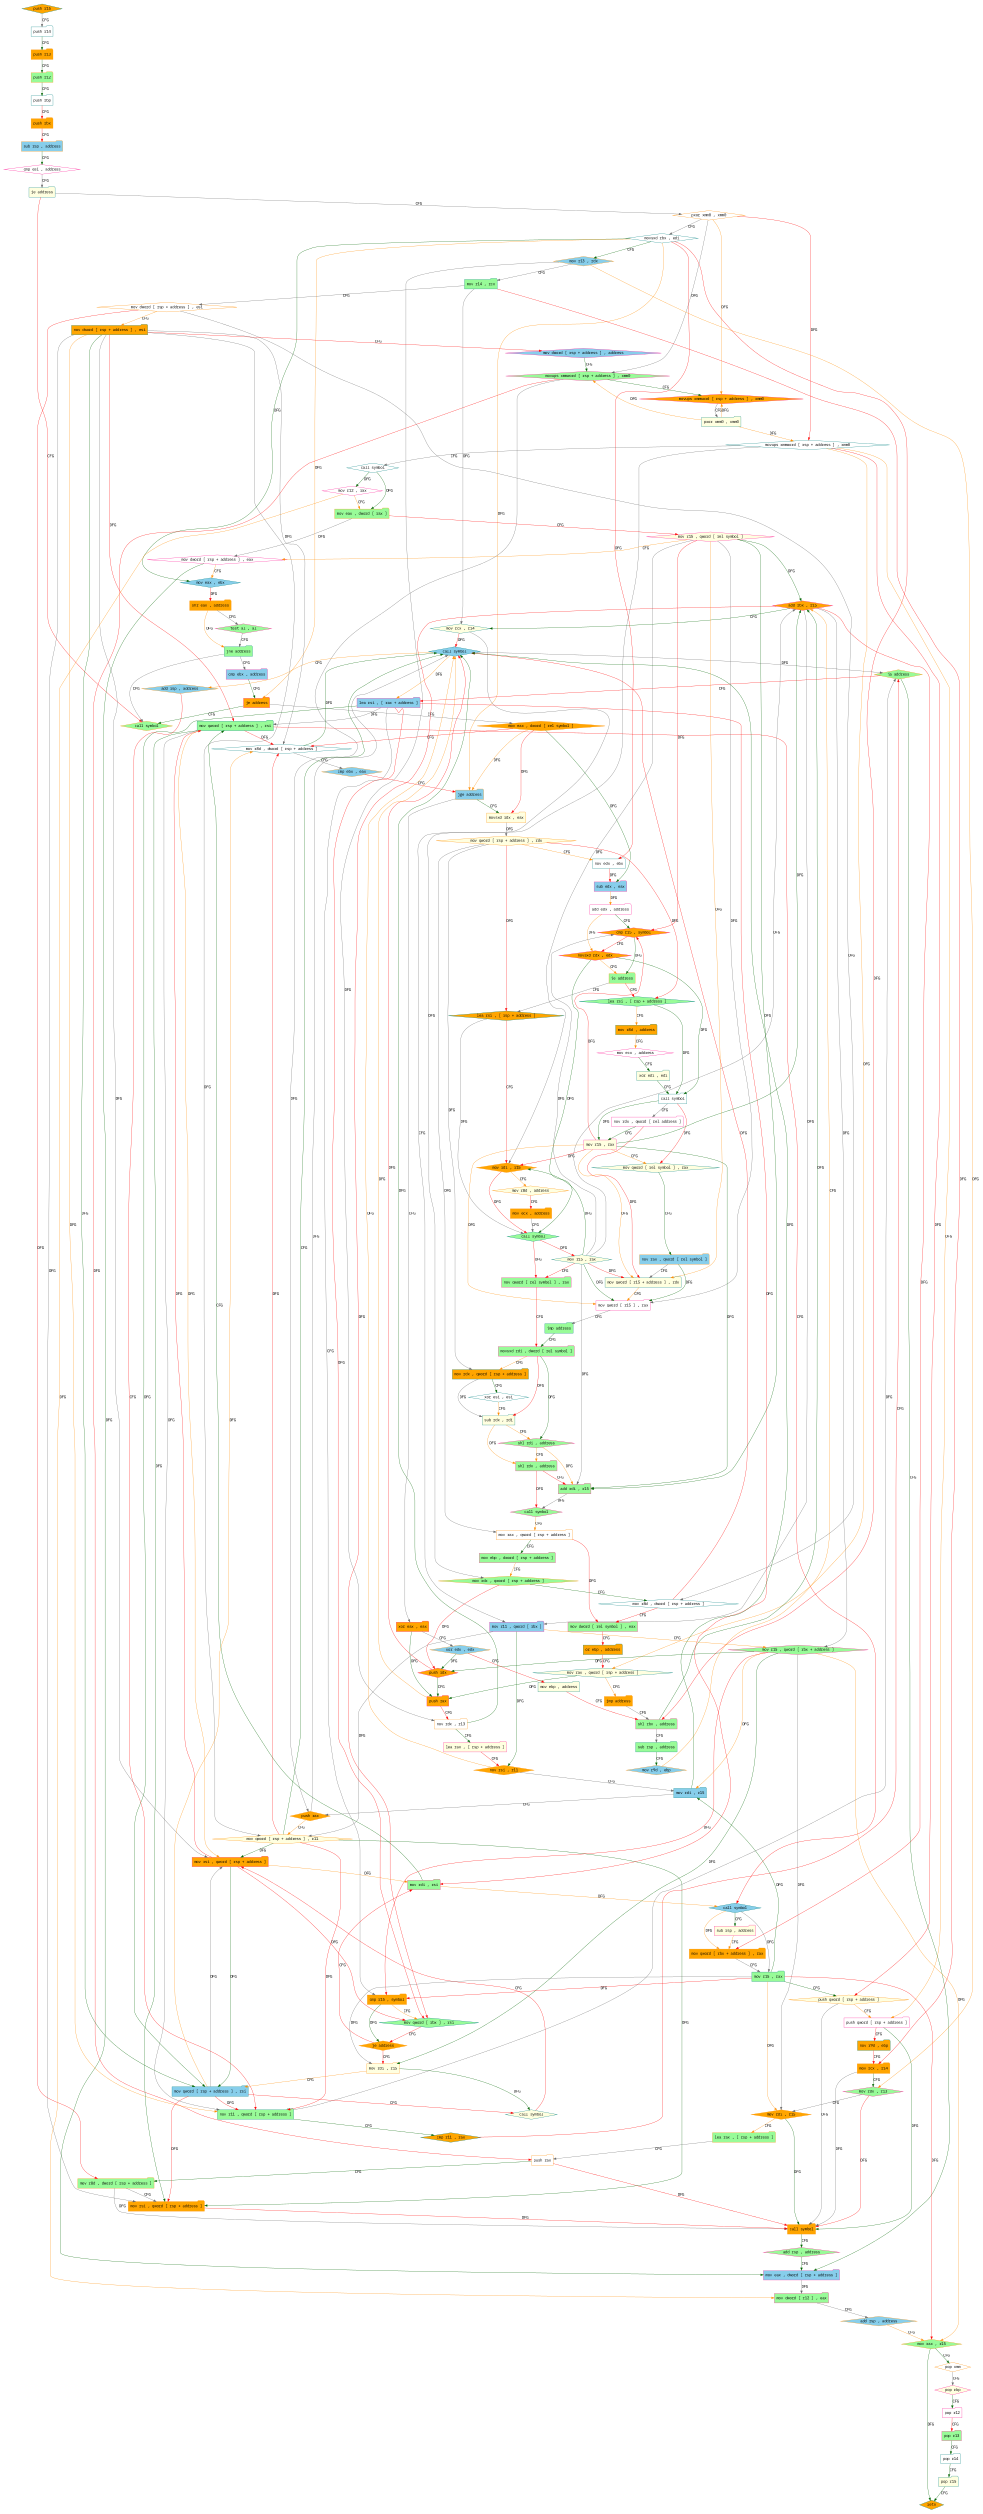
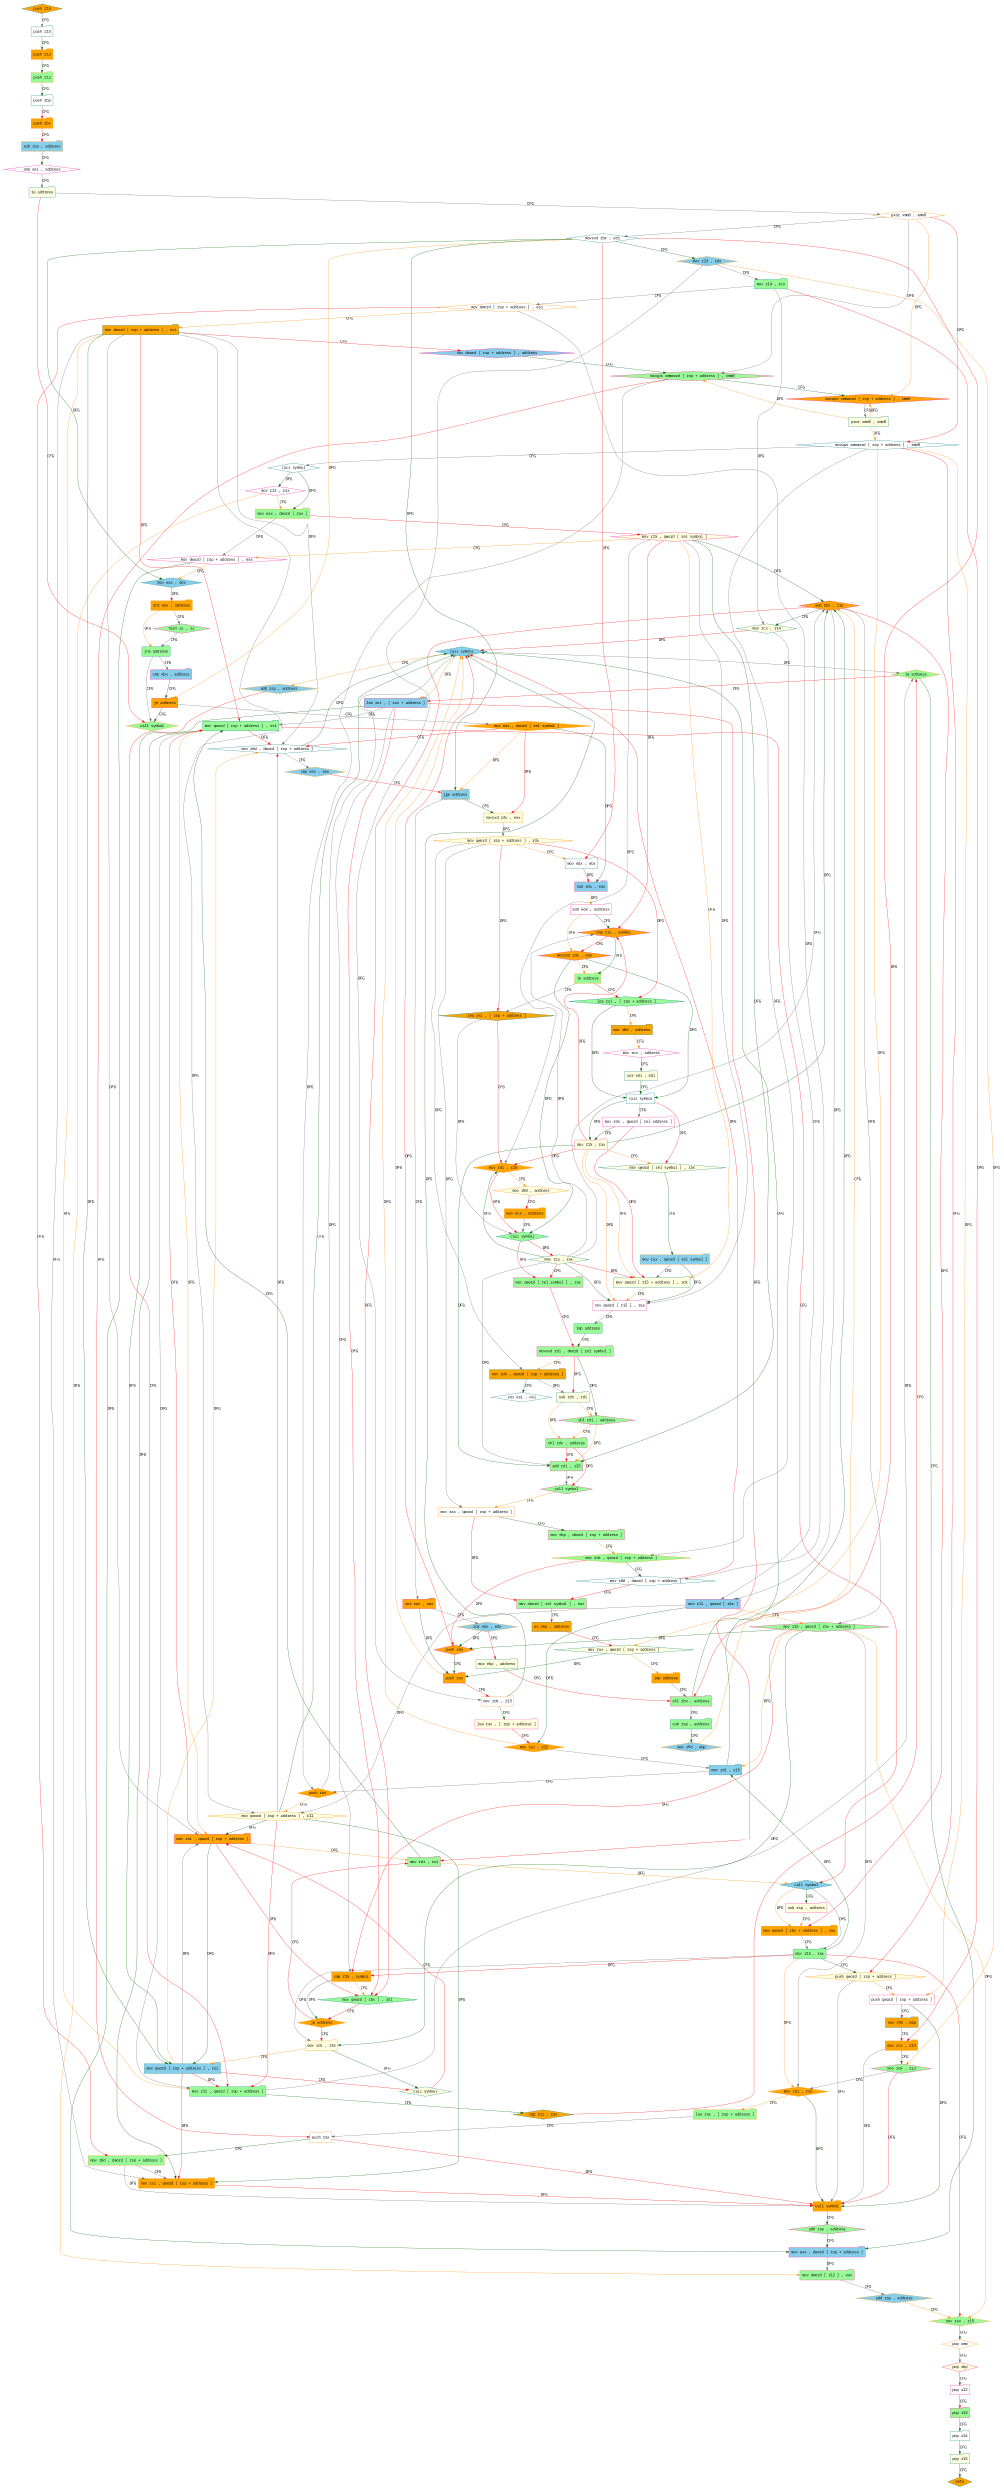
(498, 460) -> (411, 469)
(499, 1407) -> none
(927, 2423) -> none
